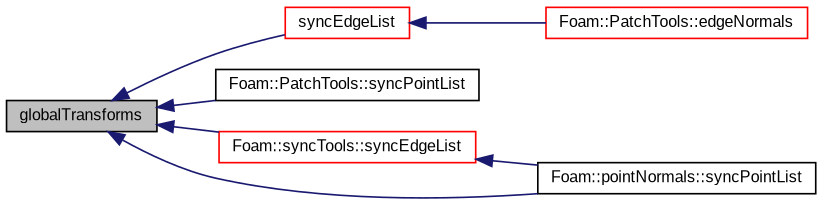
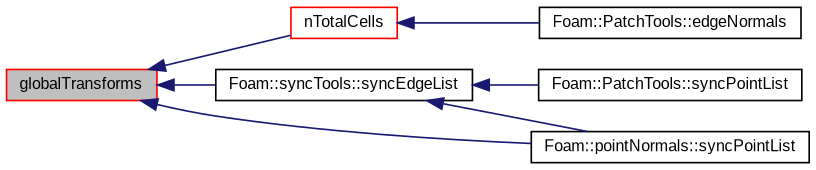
(347, 23) -> (344, 23)
(677, 23) -> (670, 23)
(195, 103) -> (514, 85)
(82, 116) -> (82, 85)
(347, 147) -> (344, 85)
